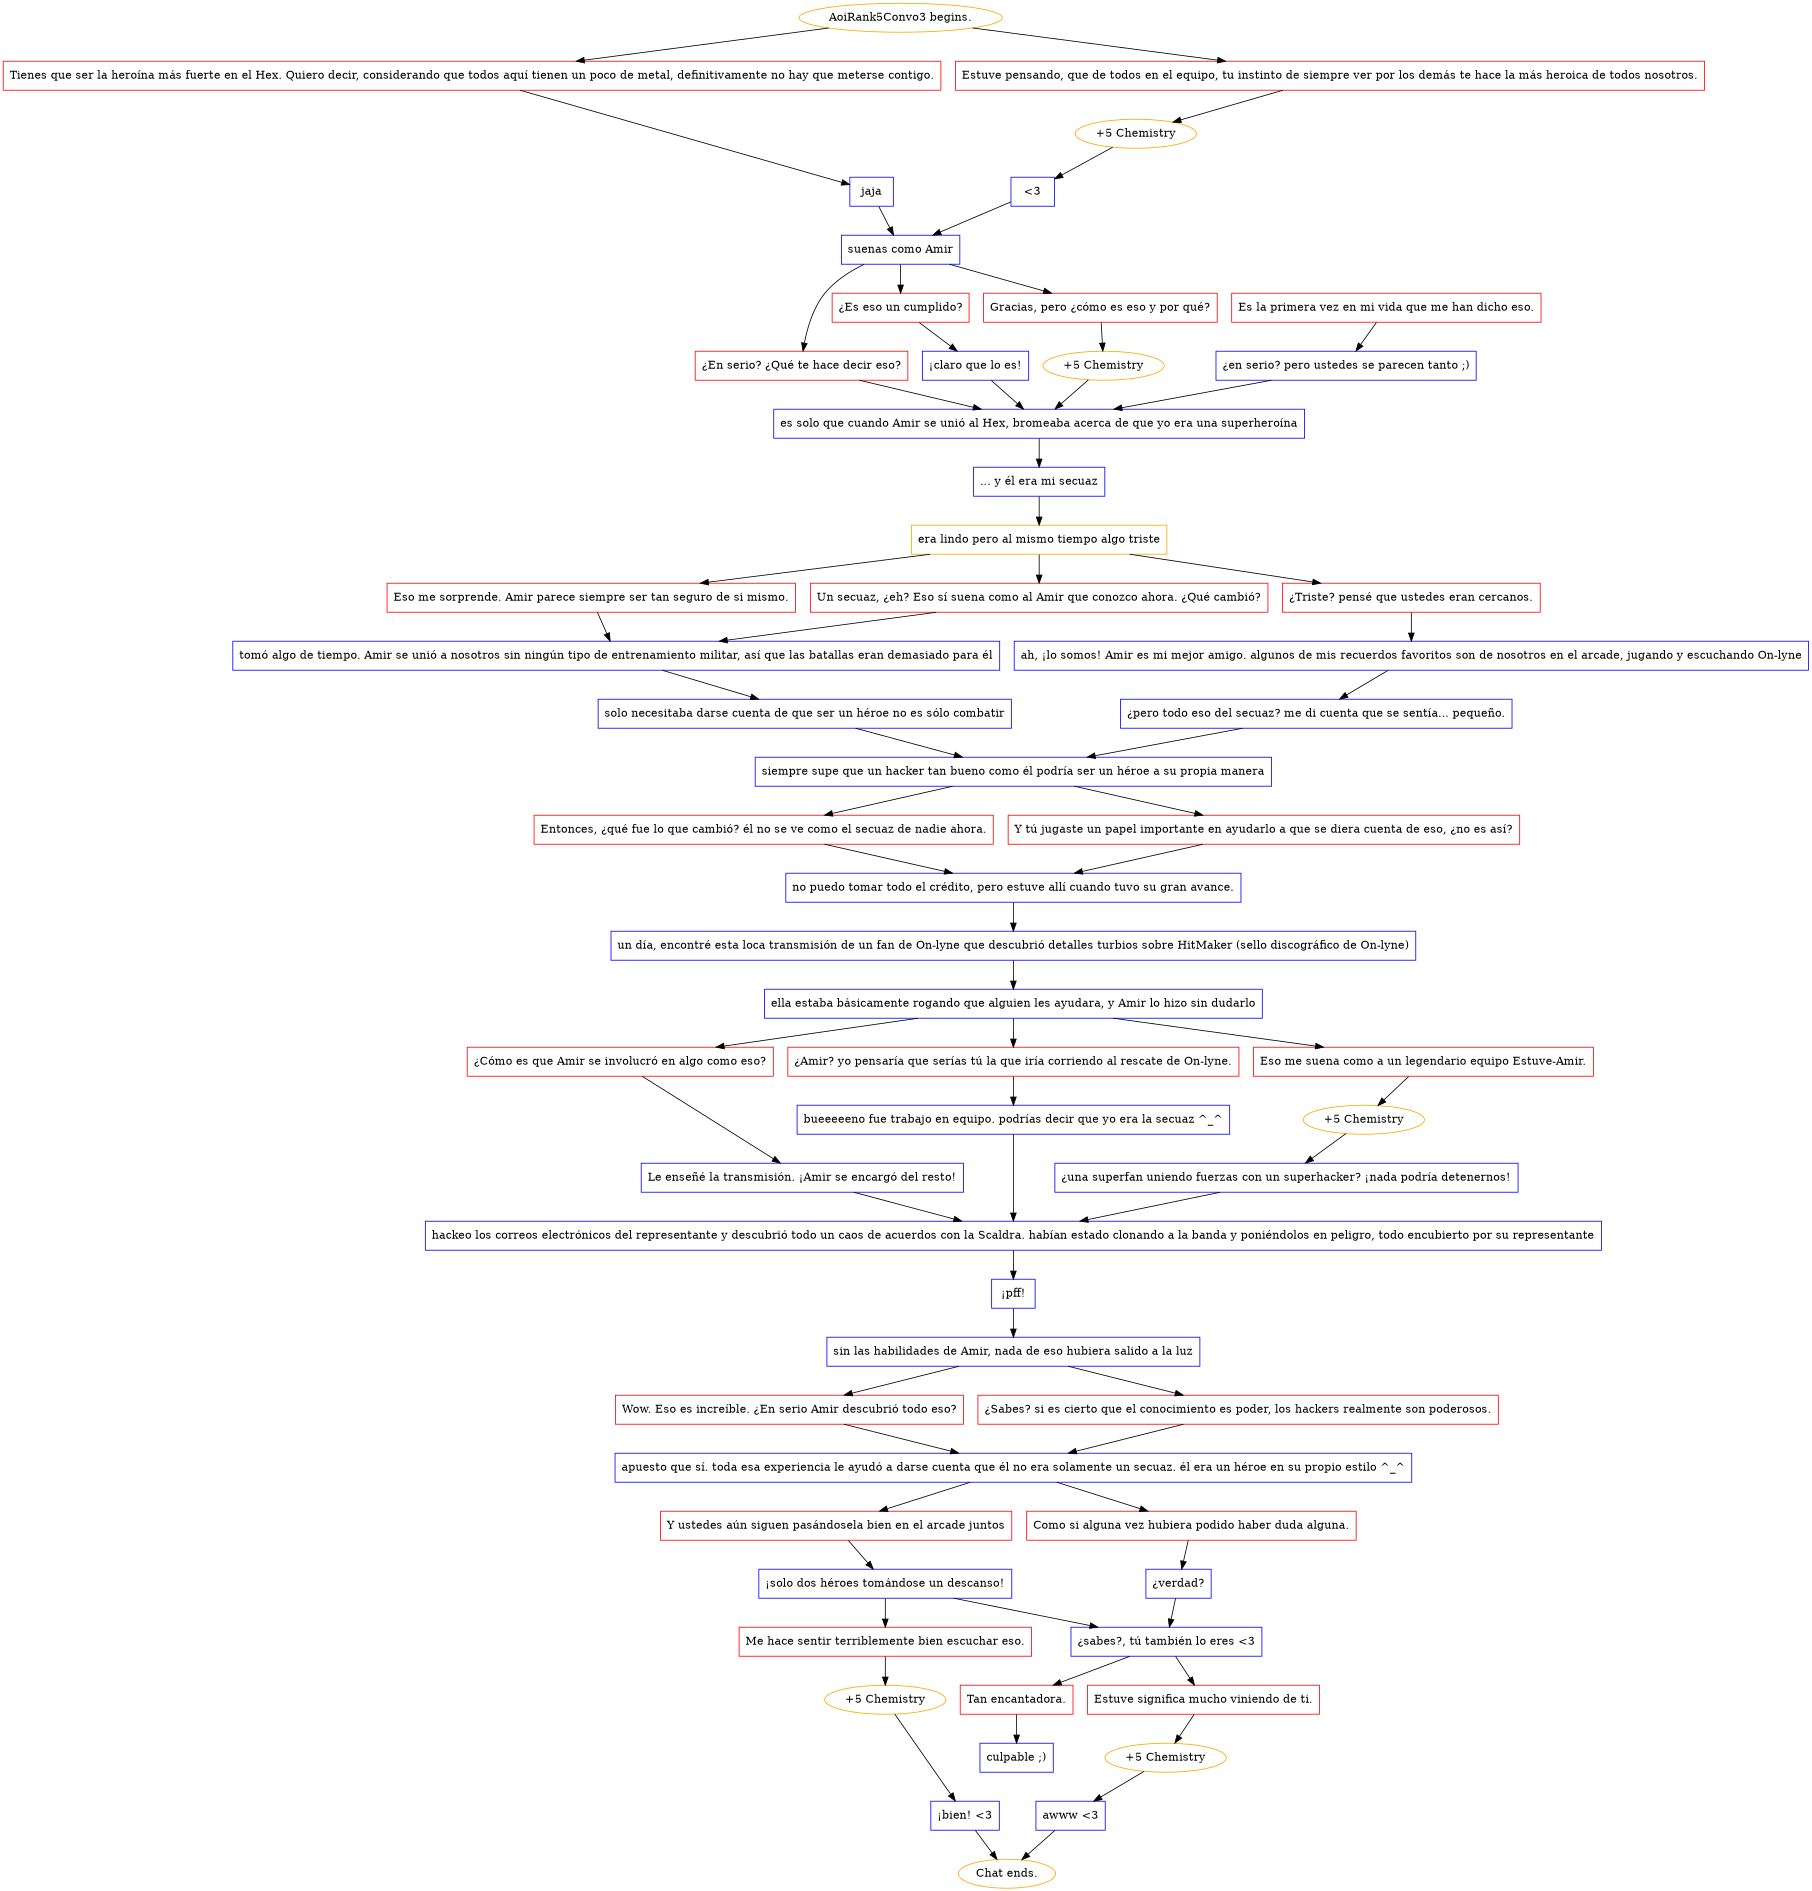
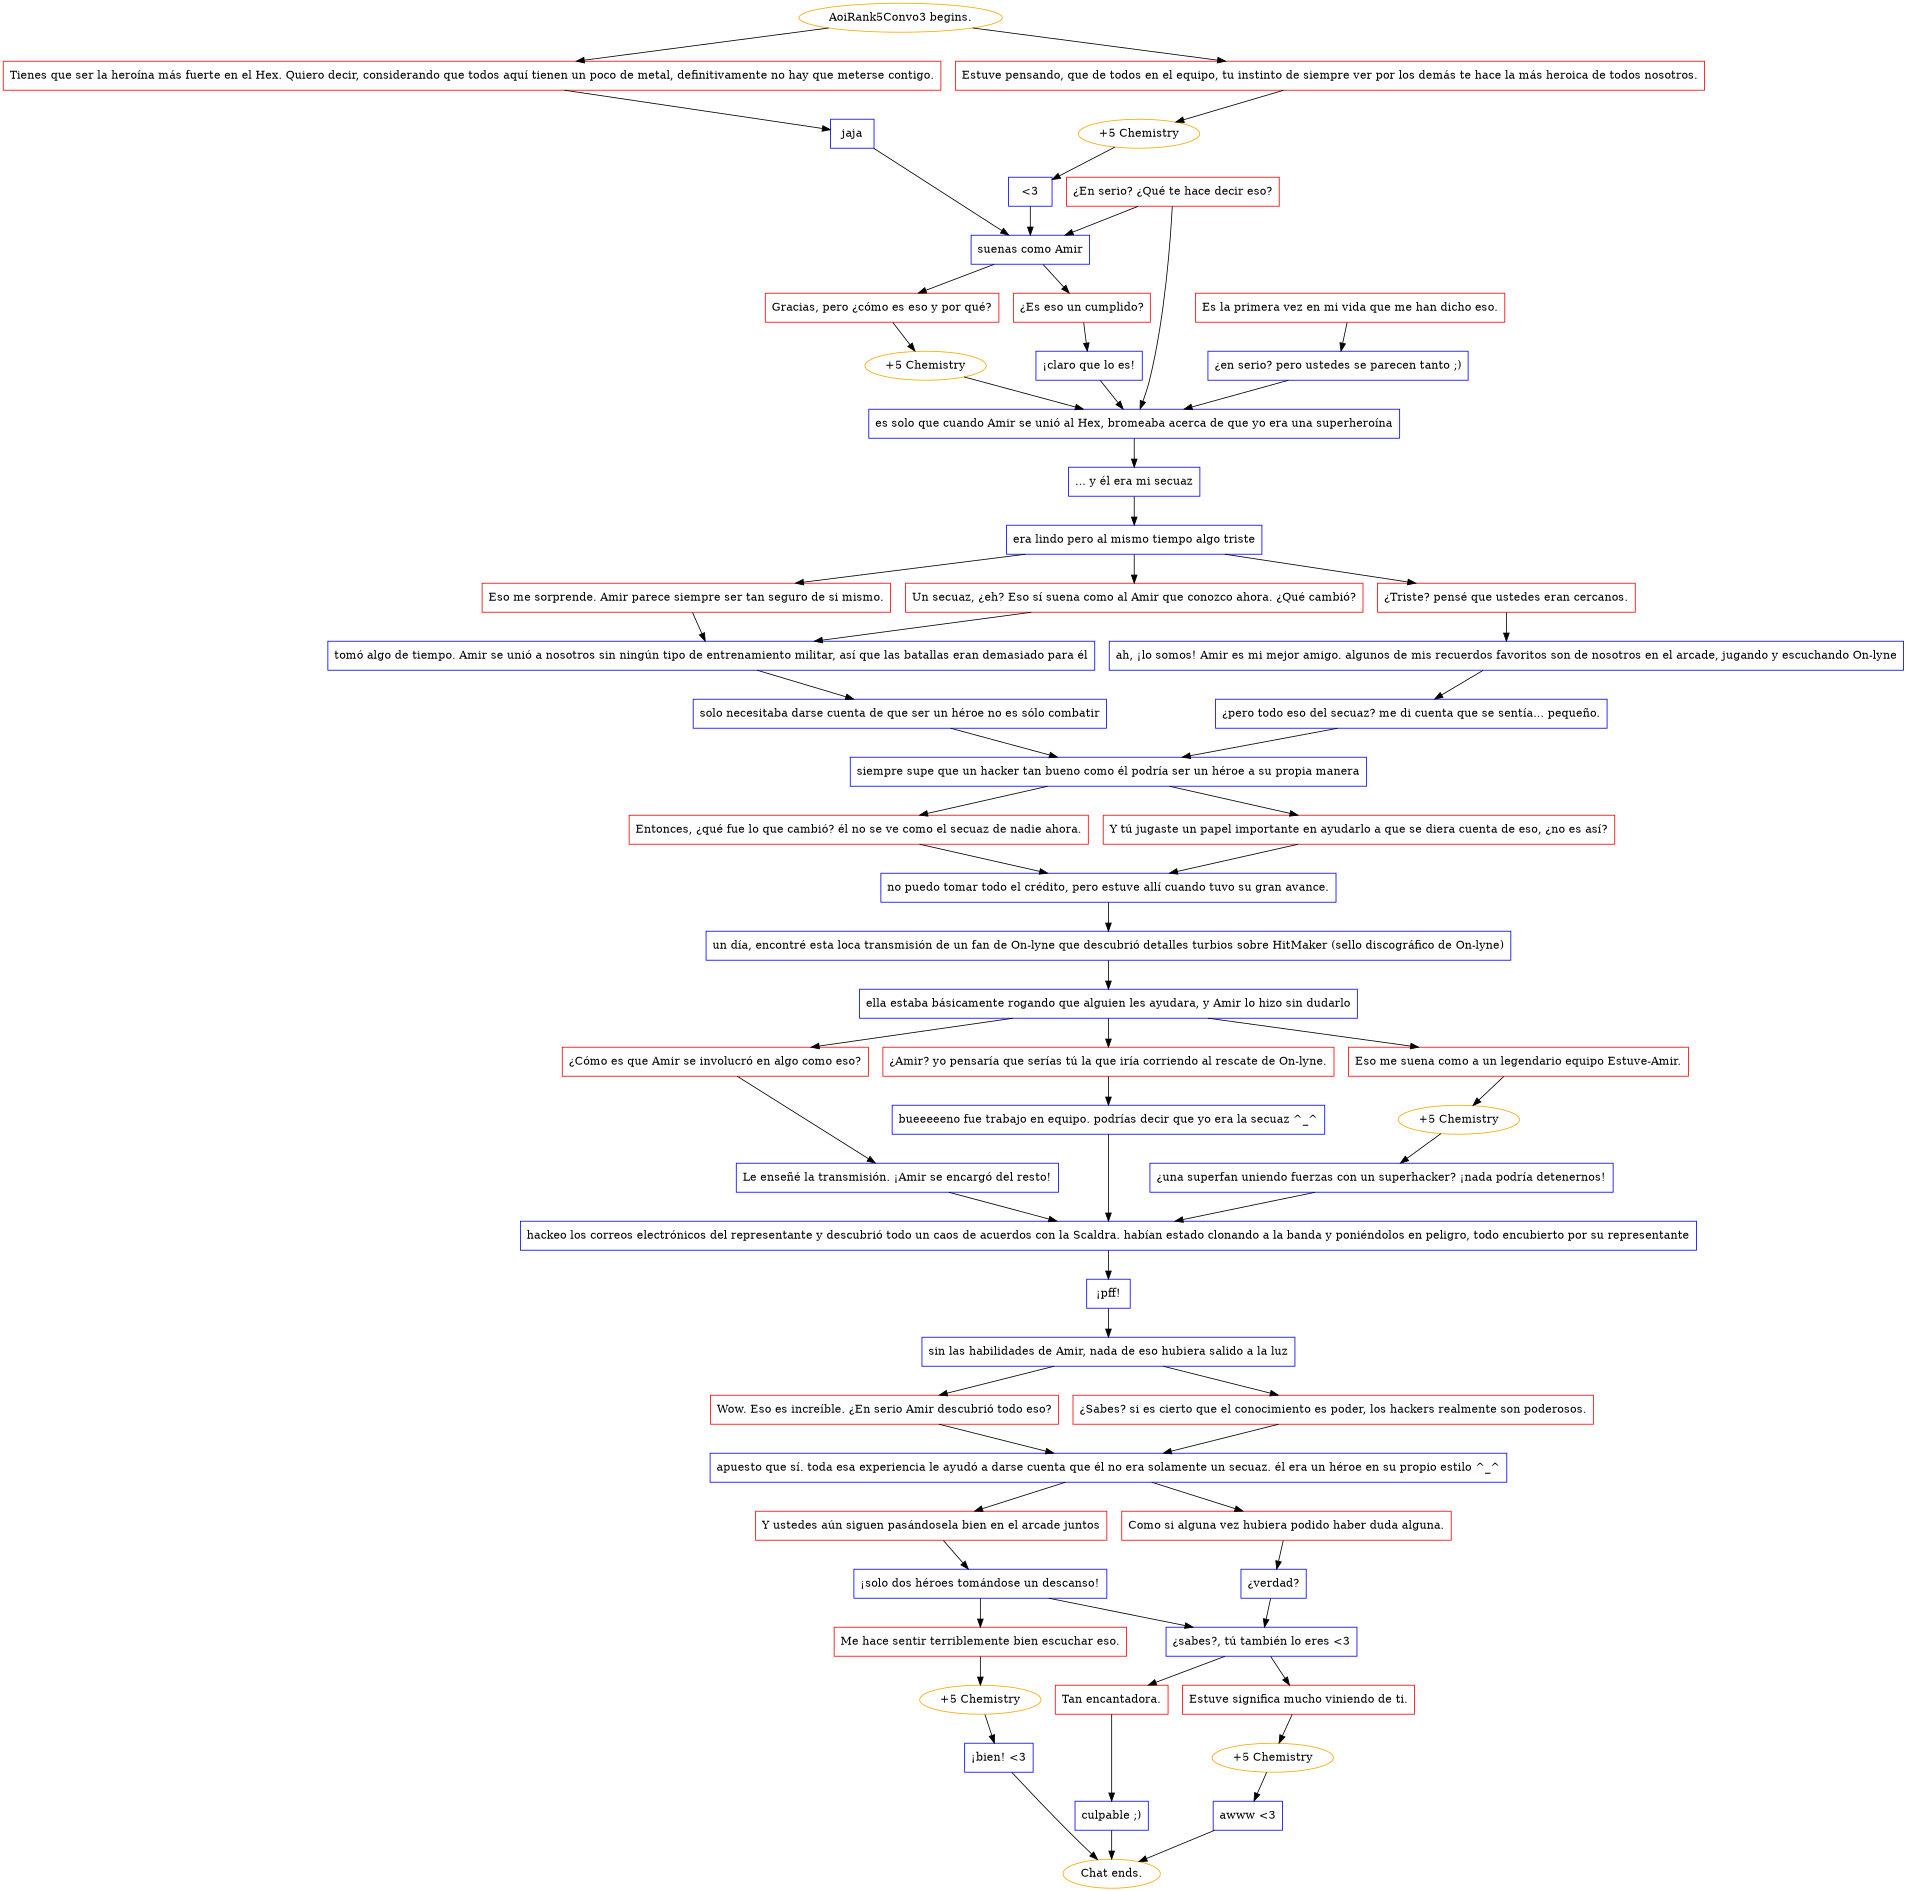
(823, 296) -> (1105, 219)
(1039, 540) -> (1134, 540)
none -> (1112, 1841)
